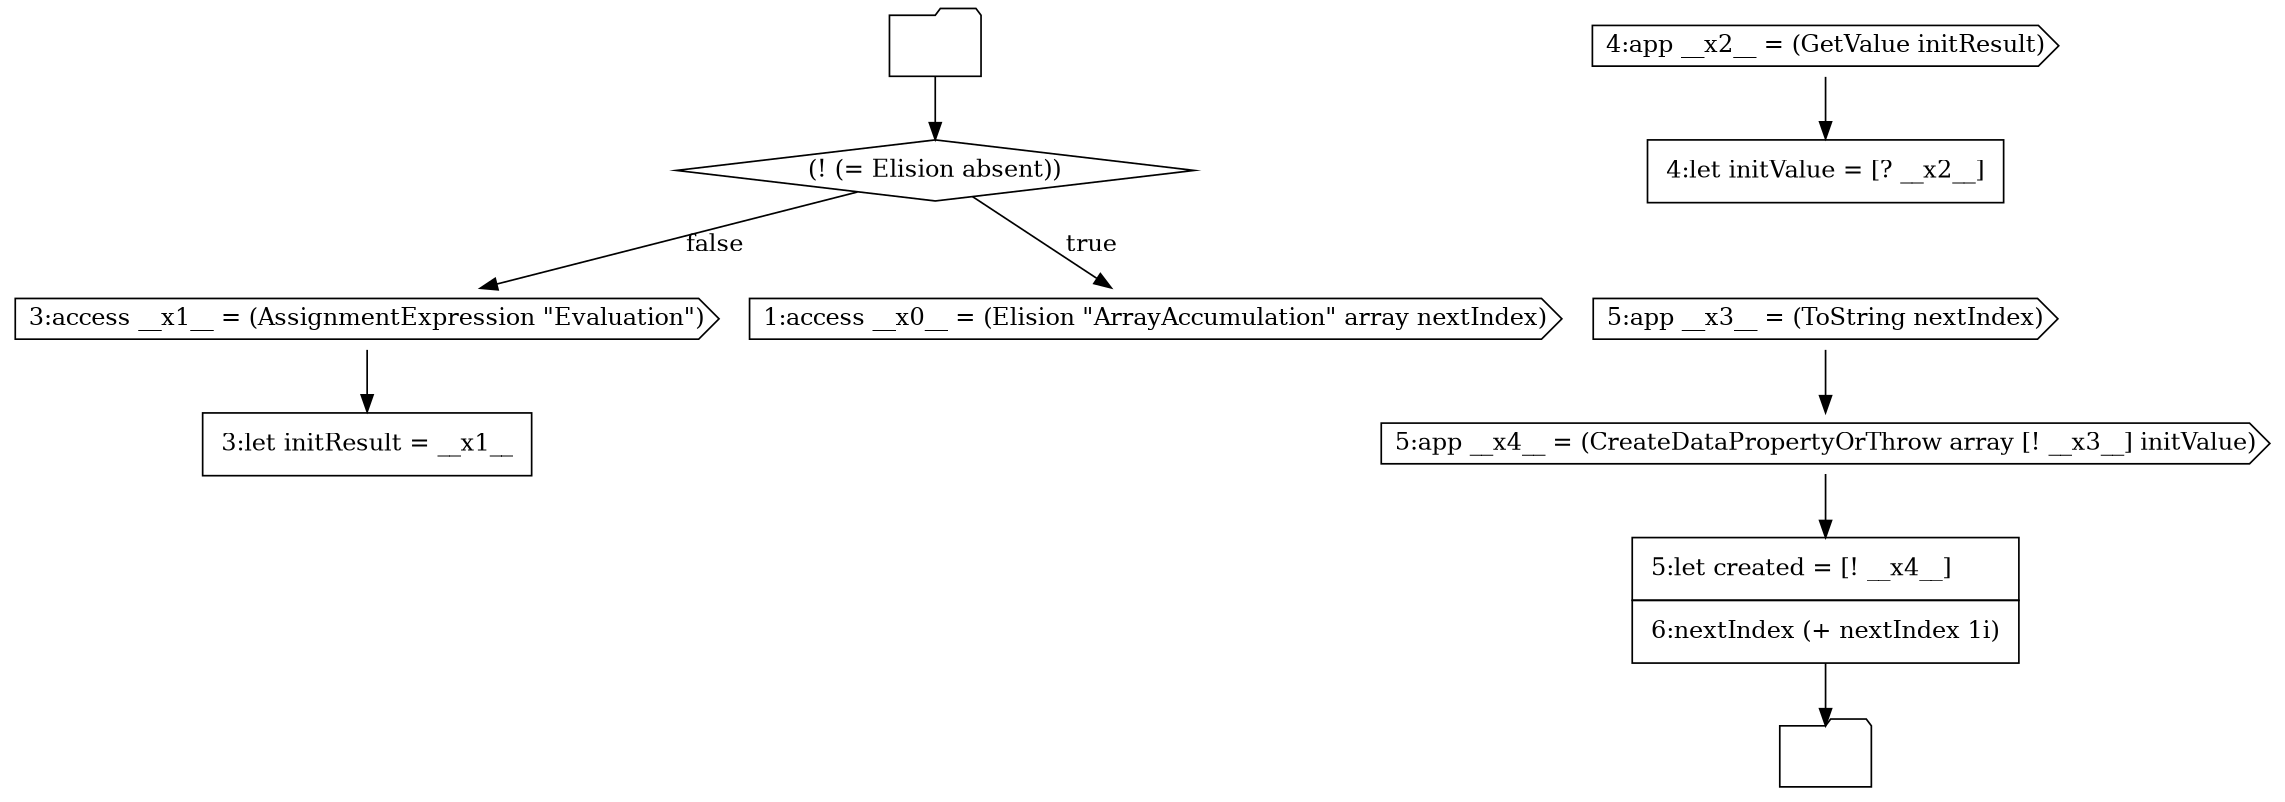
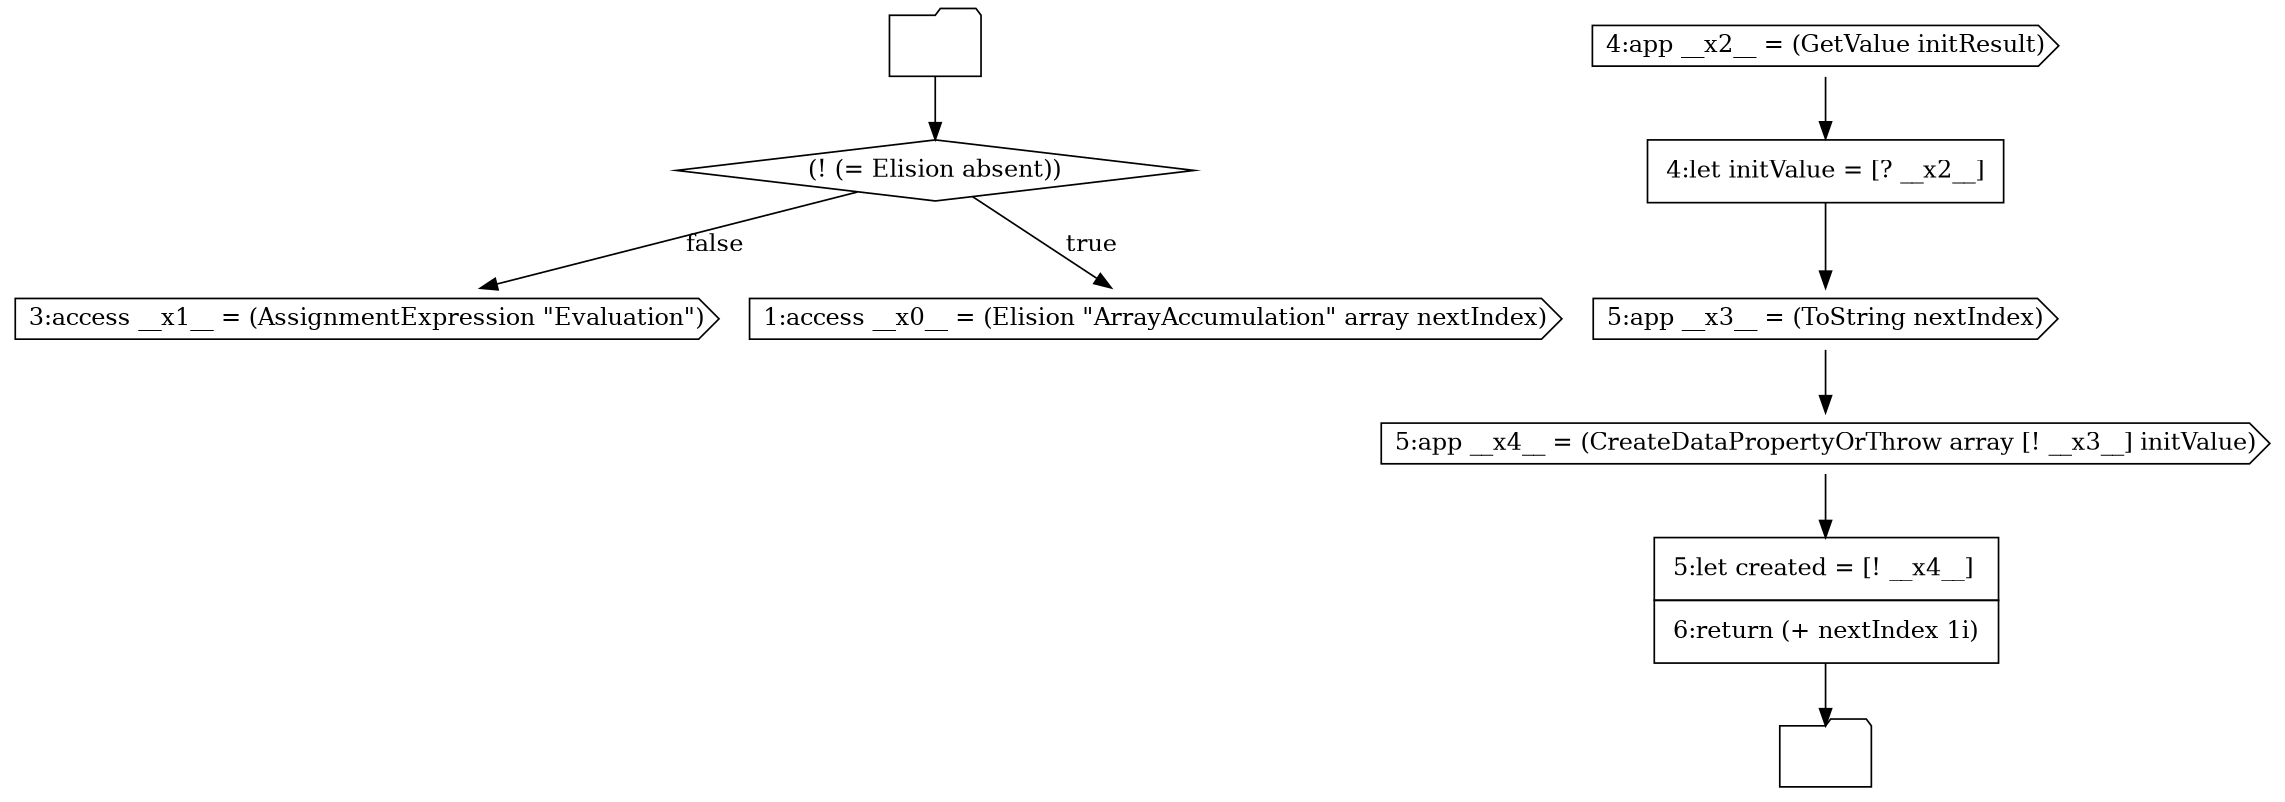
none -> (1826, 237)
(367, 443) -> none
(1826, 631) -> (1826, 631)
